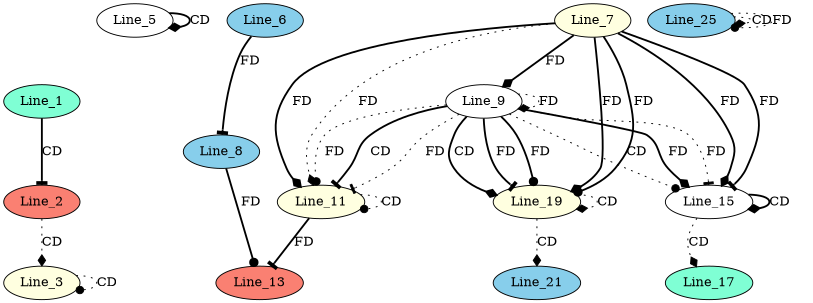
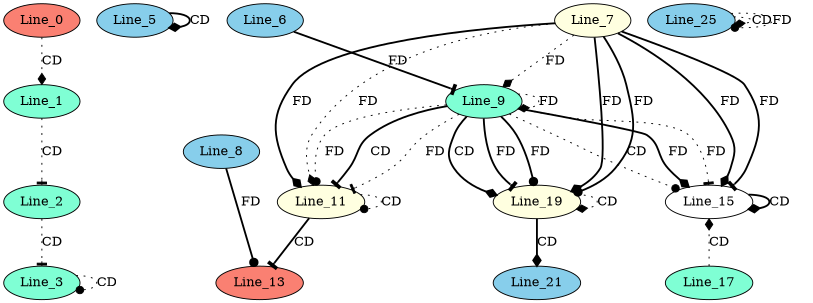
none -> (42, 20)
(135, 20) -> (135, 20)
(543, 58) -> (543, 58)
(231, 81) -> (372, 60)
(484, 101) -> (484, 101)
(42, 149) -> (42, 149)
(42, 202) -> (42, 202)
(537, 237) -> (537, 237)
(688, 237) -> (709, 248)
(42, 240) -> (42, 240)
(304, 242) -> (304, 242)
(42, 283) -> (42, 283)
